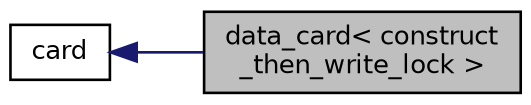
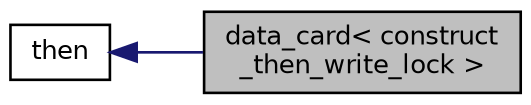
(60, 52) -> (60, 52)
